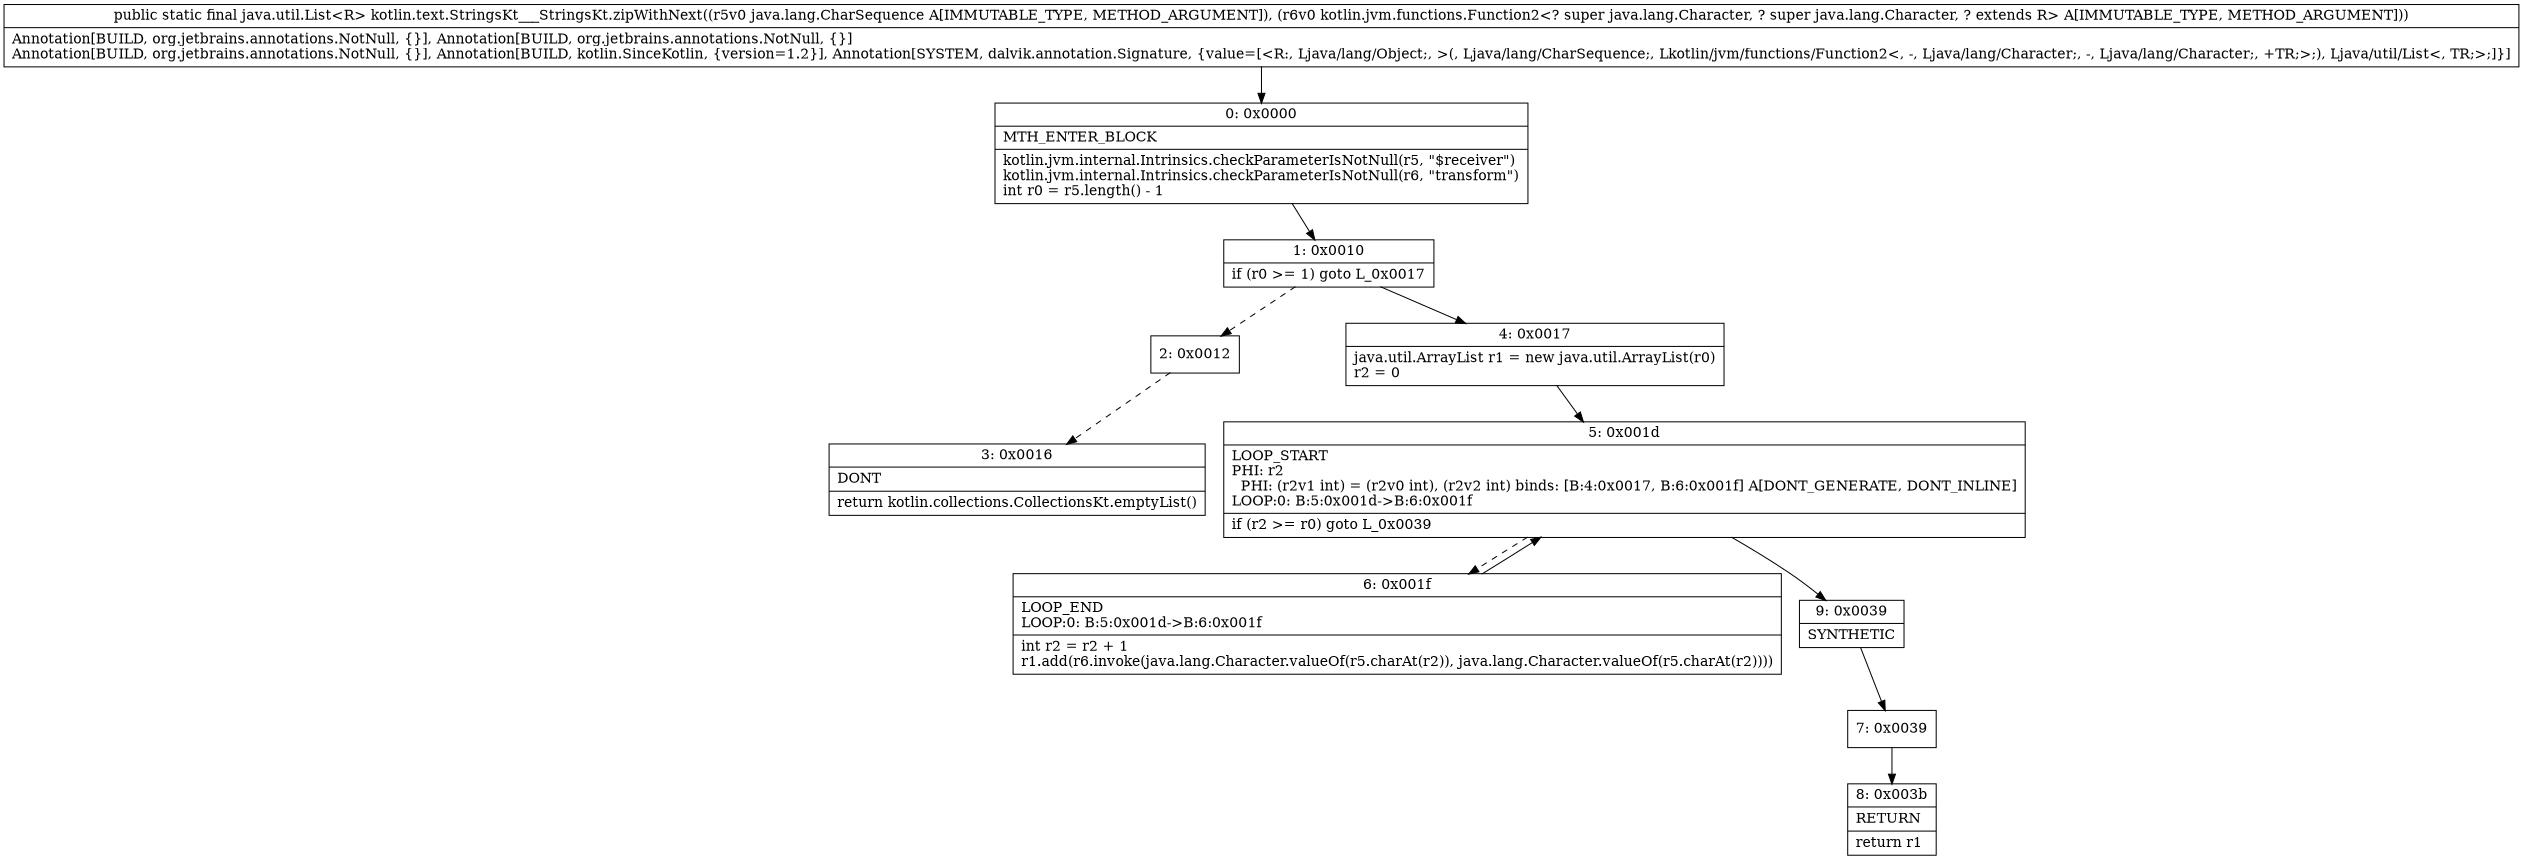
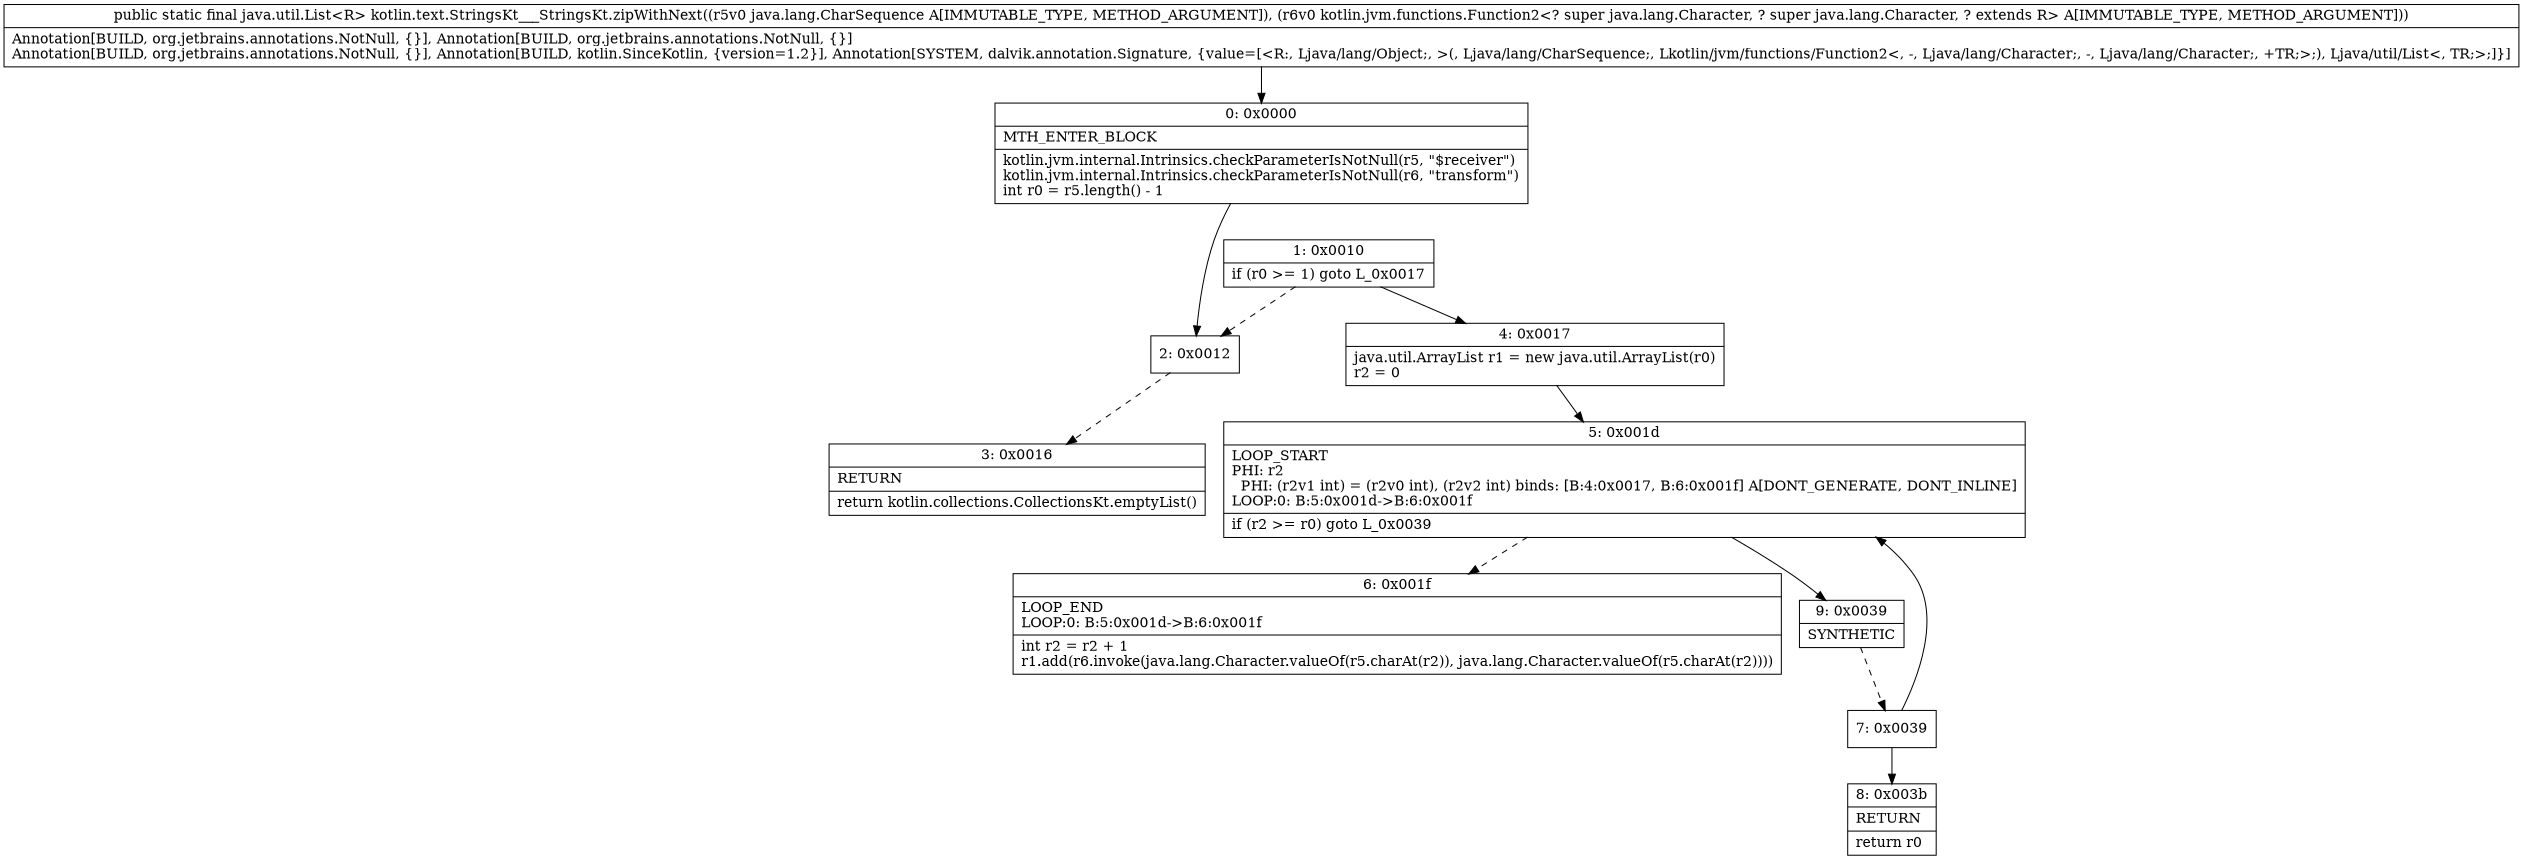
(1301, 217) -> (1208, 263)
(859, 479) -> (870, 479)
(1507, 558) -> (1927, 622)
(1871, 674) -> (1871, 674)
(1889, 843) -> (1889, 843)
